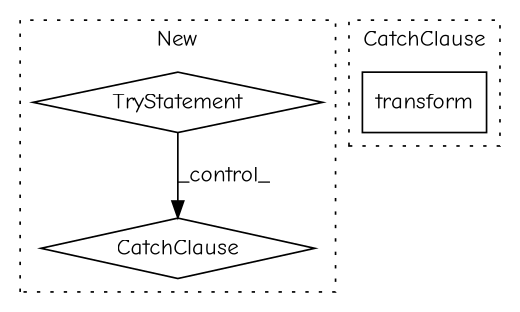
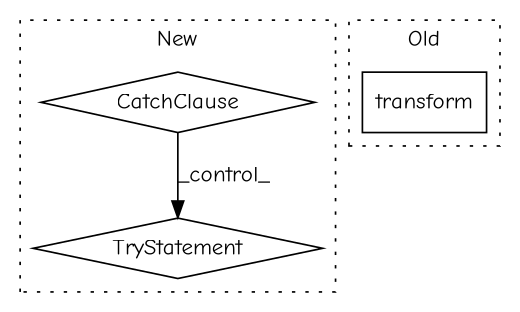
(424, 39) -> (424, 39)
(178, 167) -> (178, 167)
